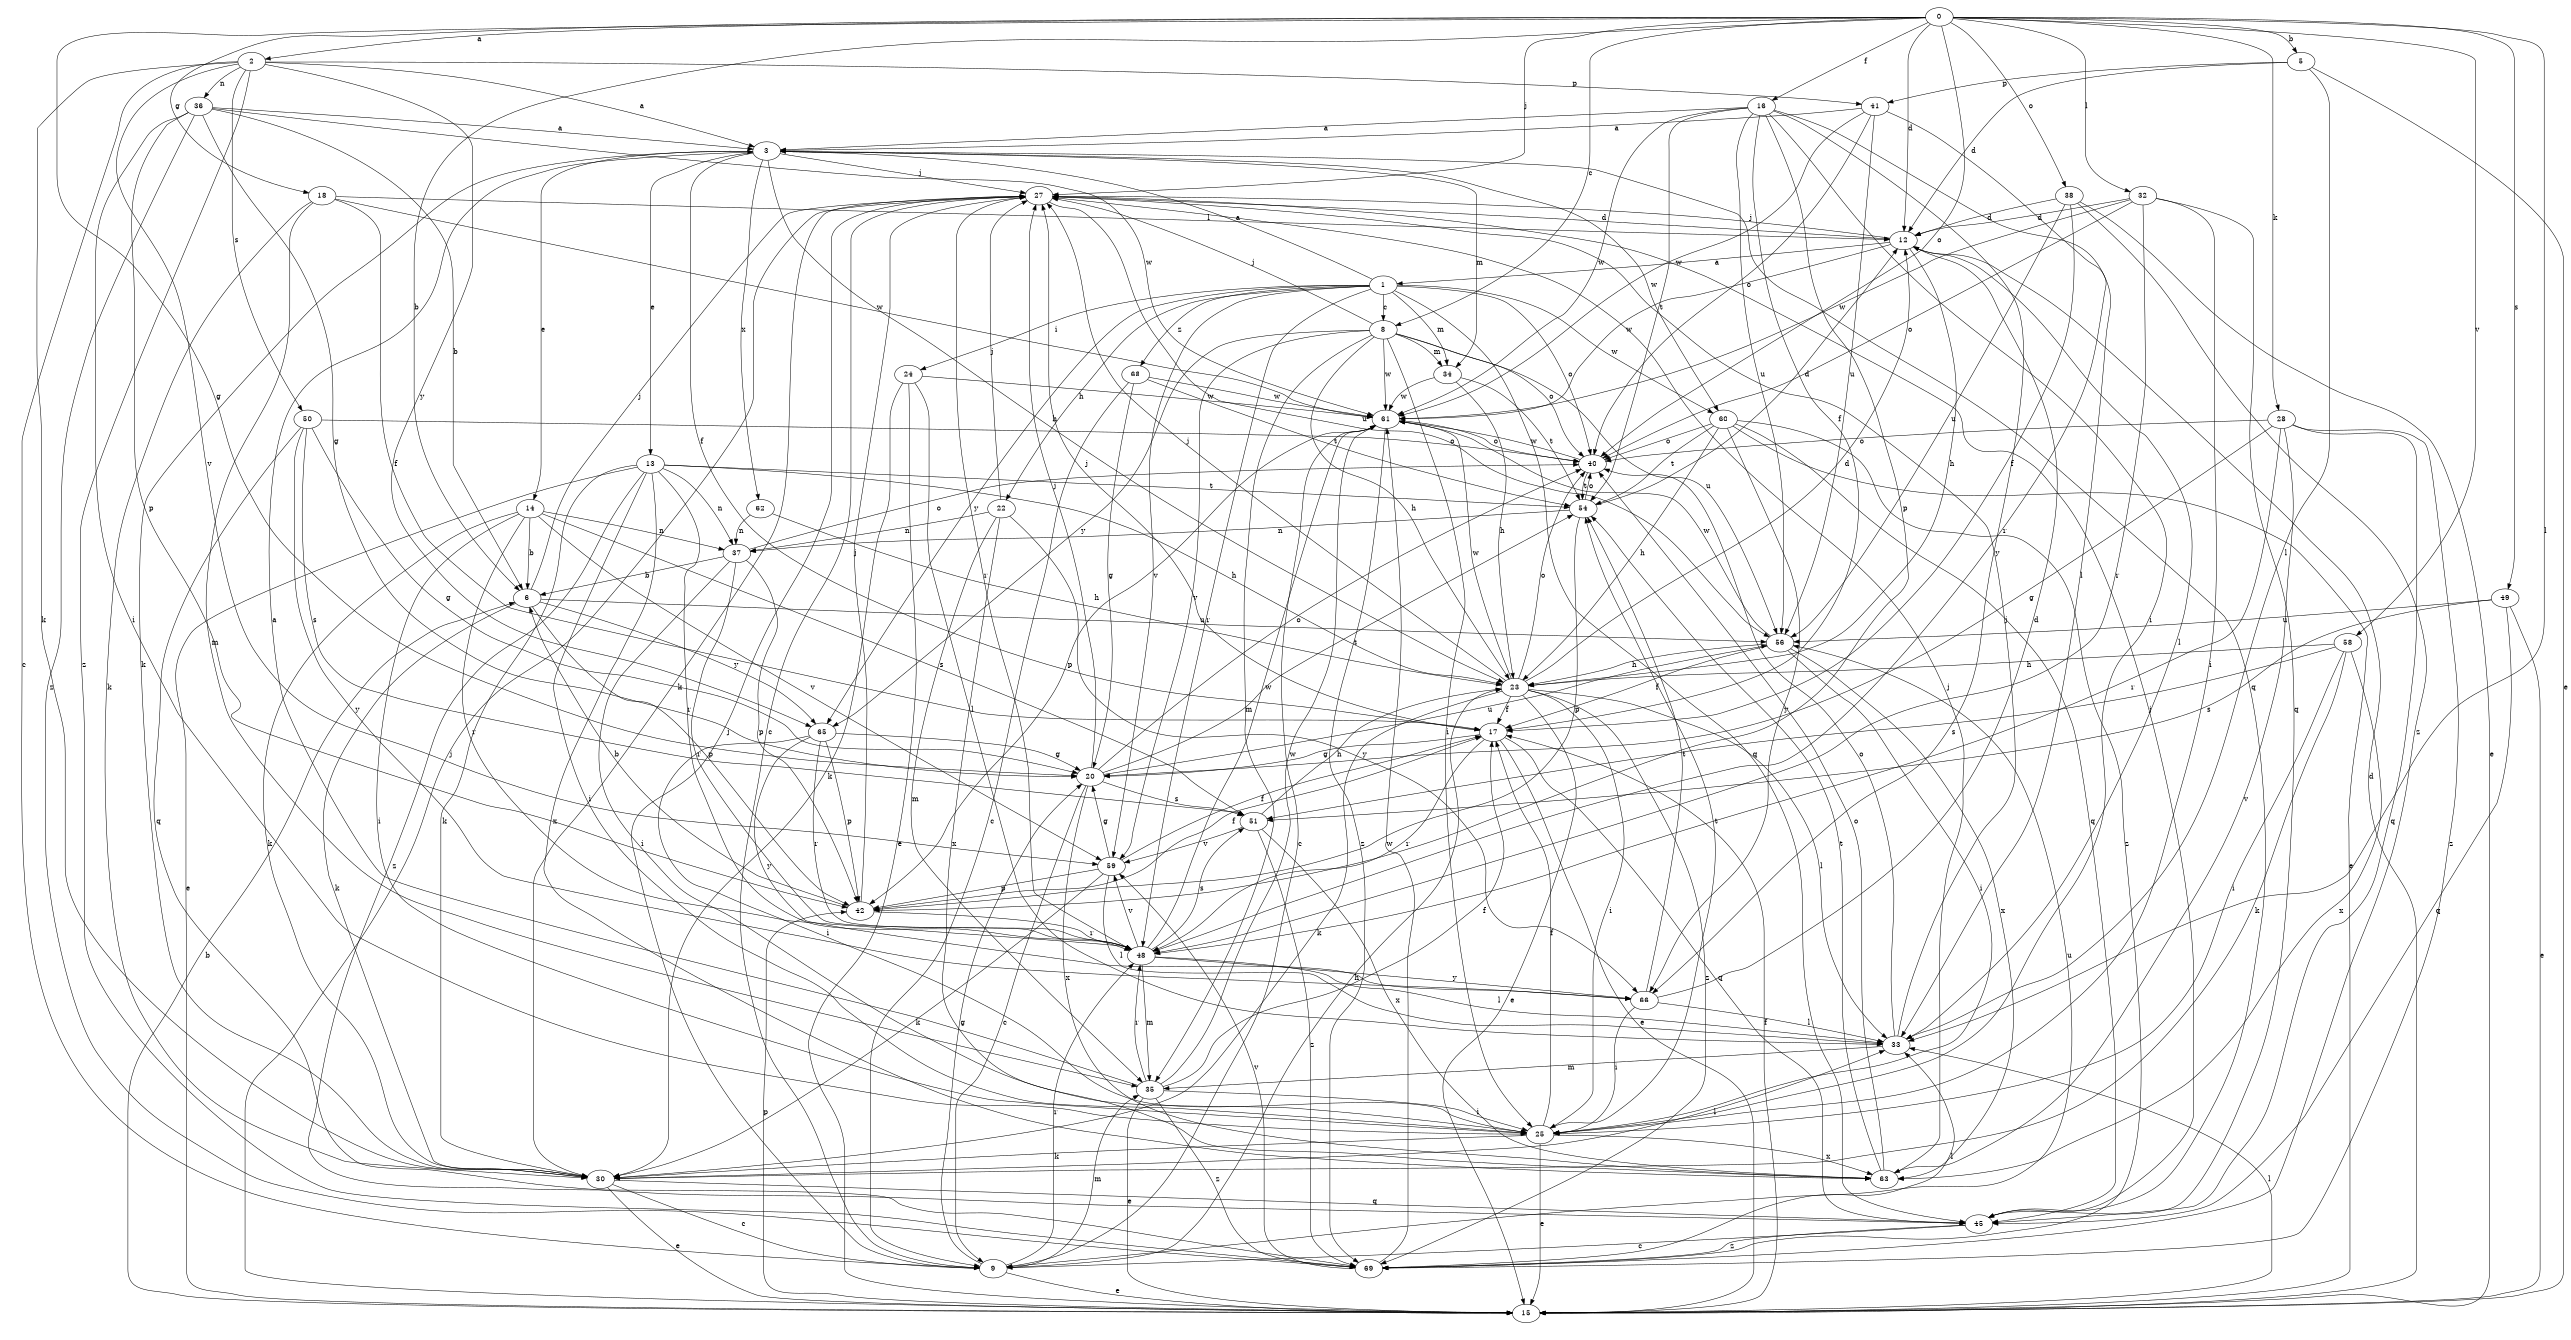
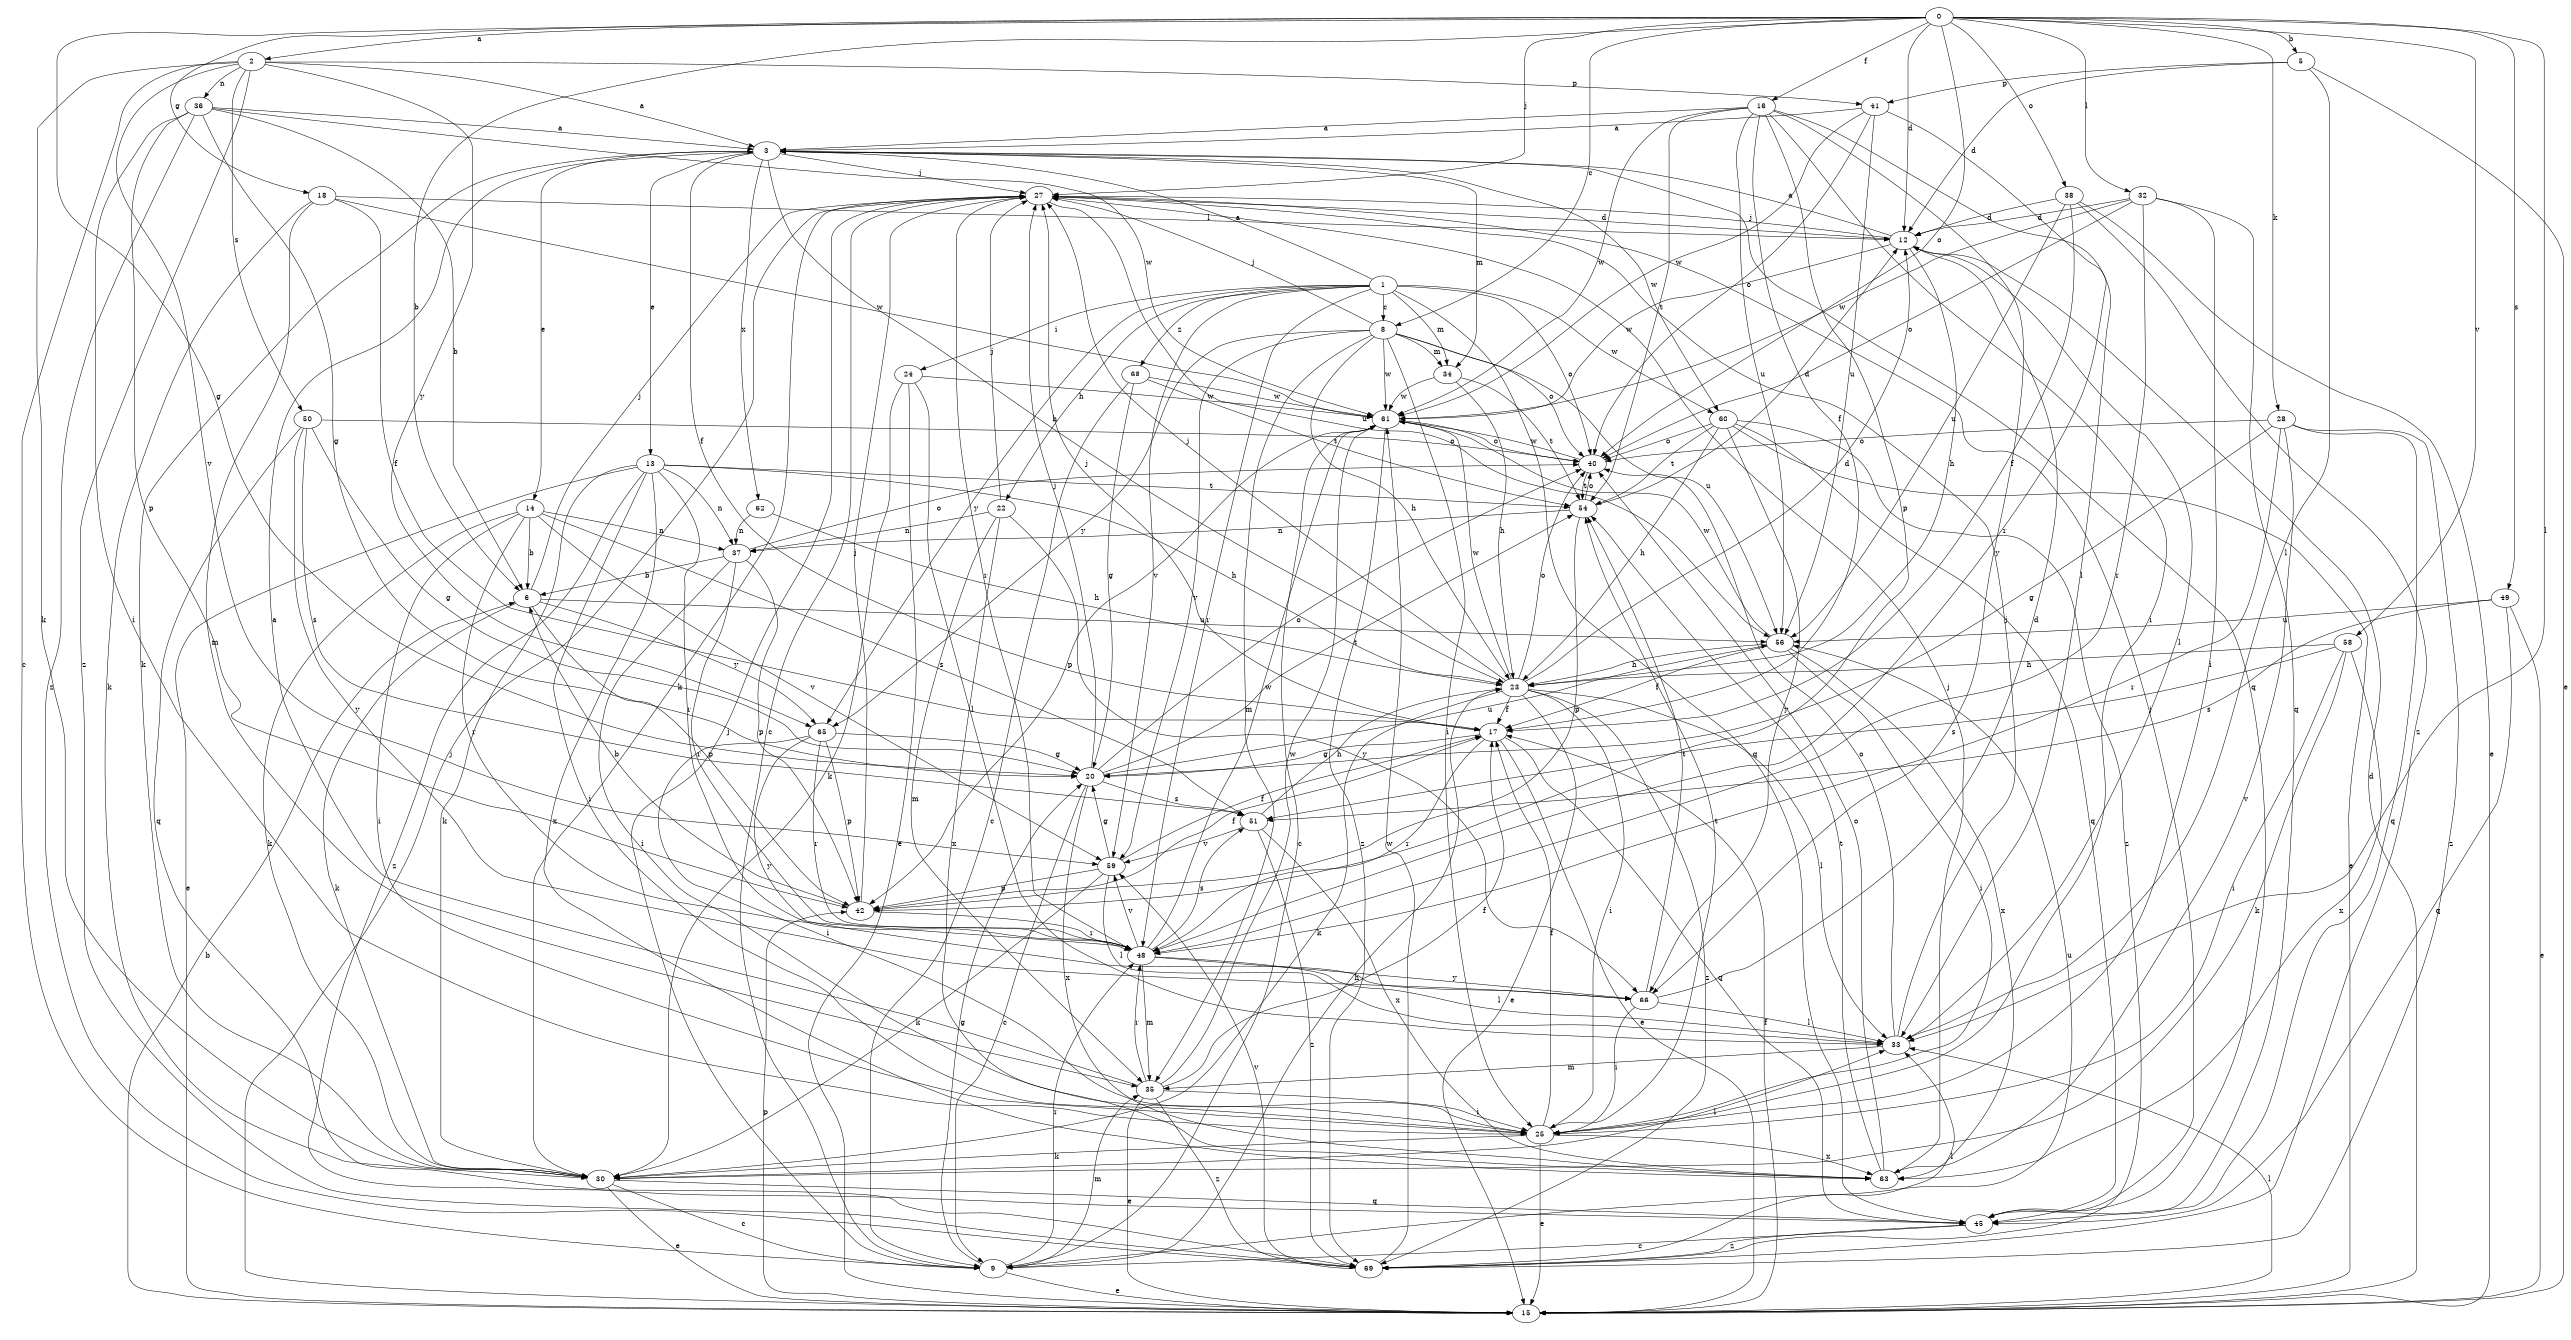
(1646, 265) -> (1343, 159)
